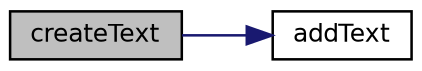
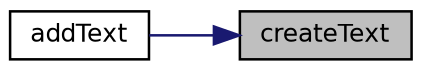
(214, 35) -> (181, 35)
